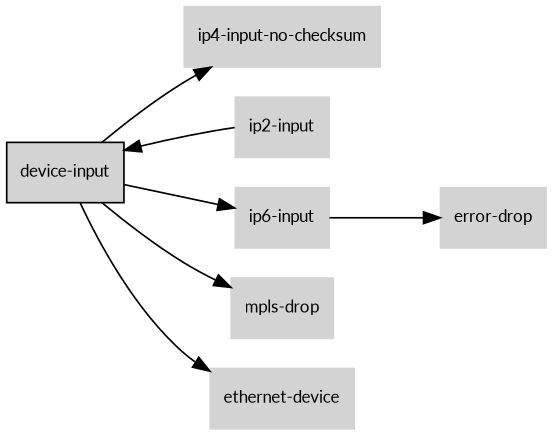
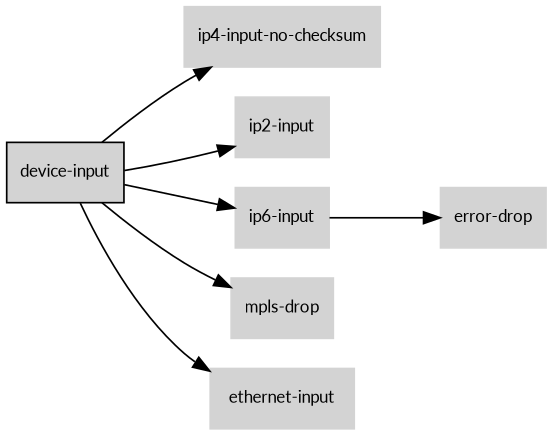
(187, 136) -> (171, 162)
(282, 399) -> (282, 399)
